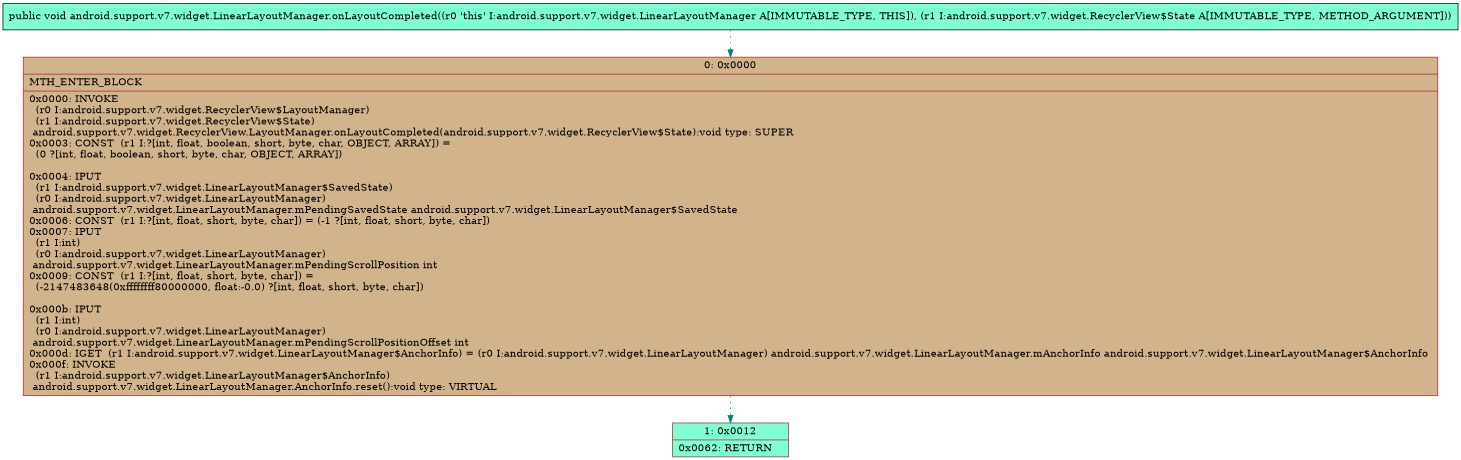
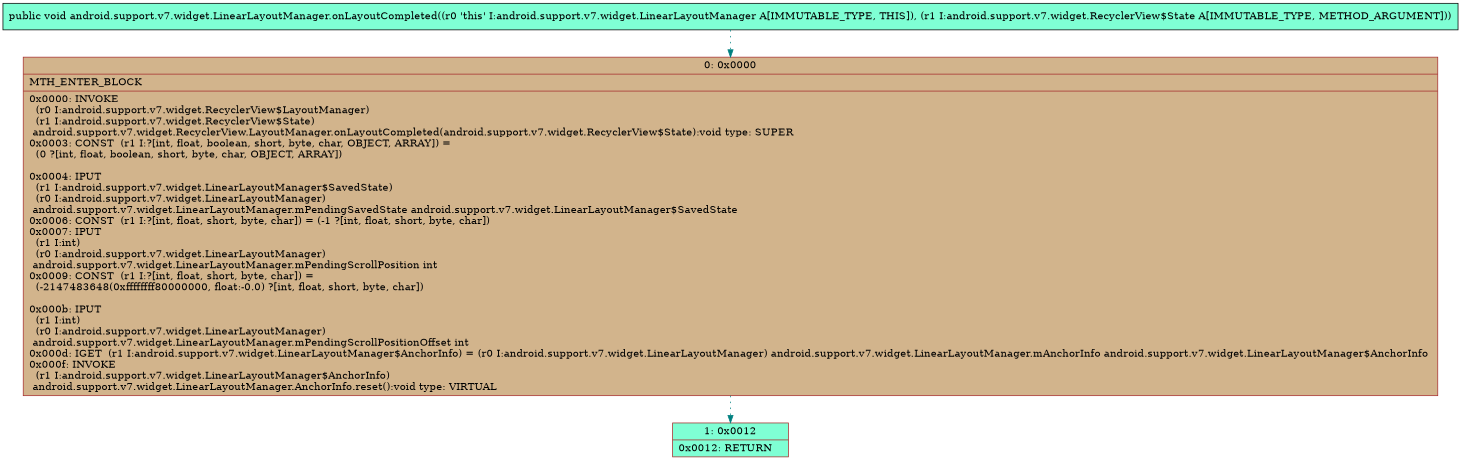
(730, 448) -> (730, 448)
